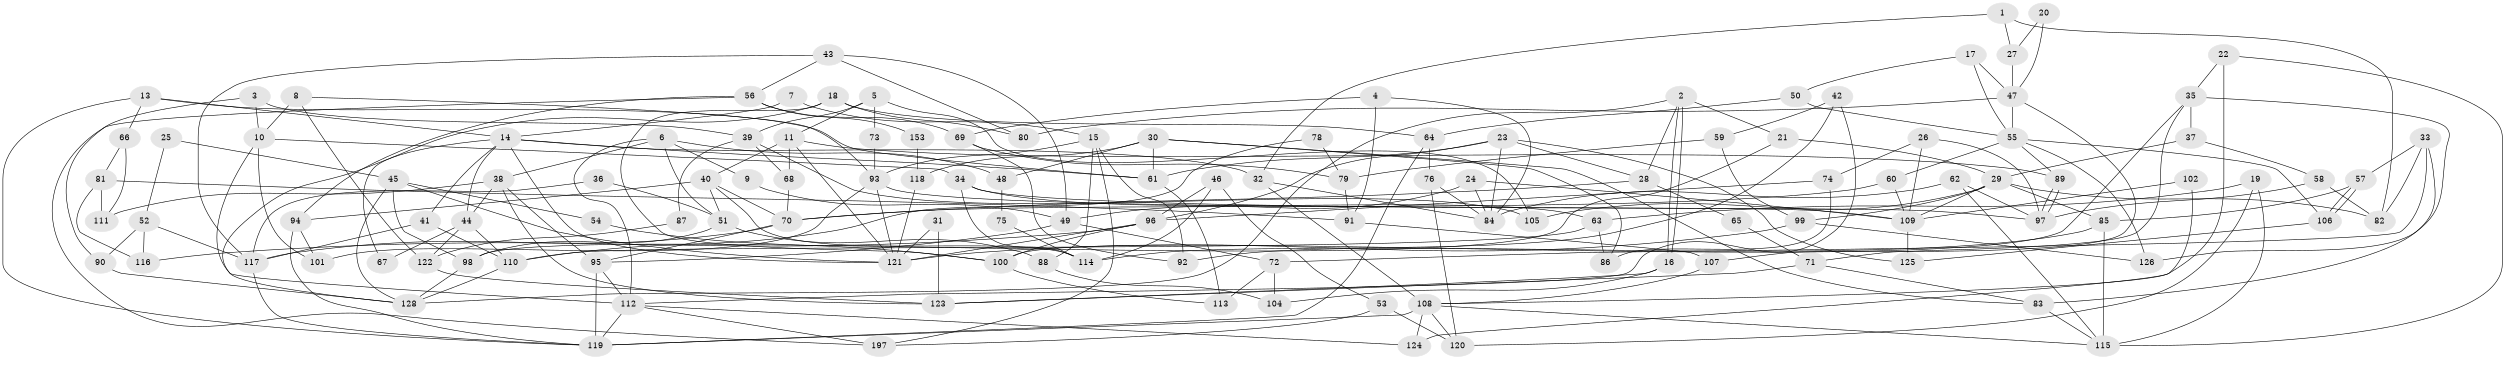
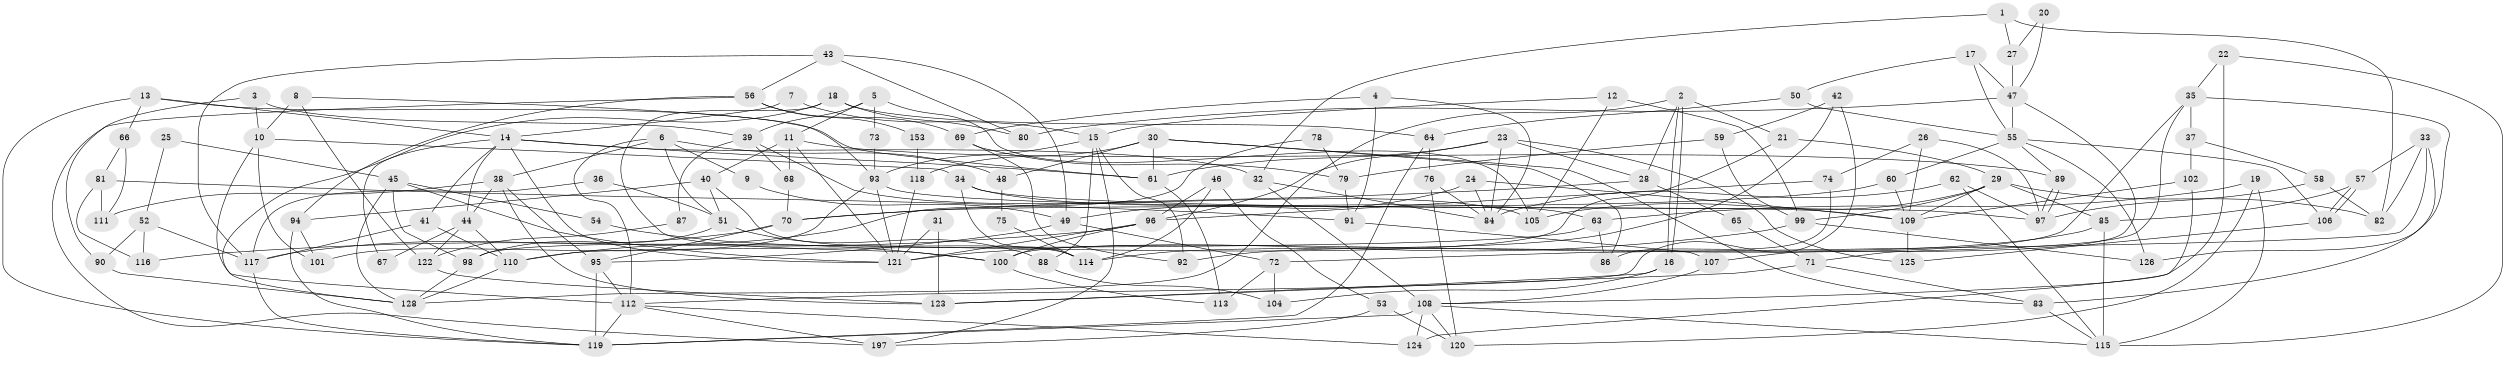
none -> (1613, 96)
(2094, 158) -> (2191, 159)
(751, 203) -> none
